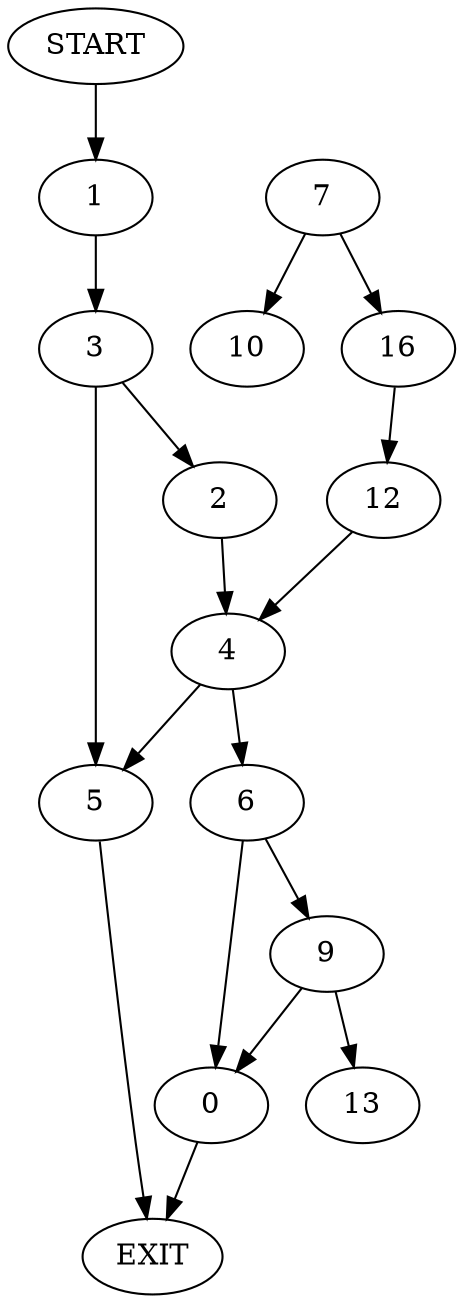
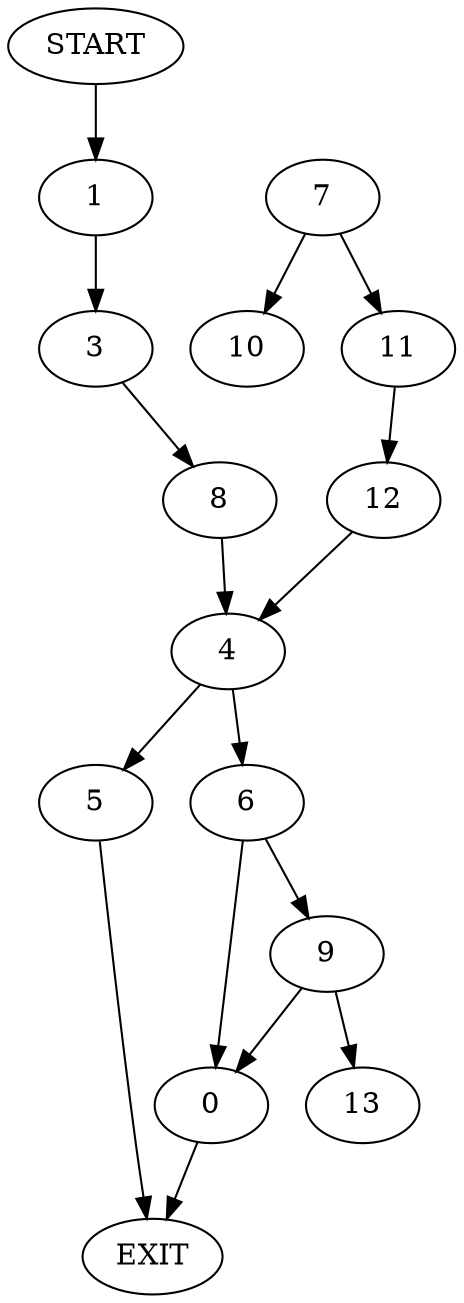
(398, 349) -> (398, 349)
(220, 500) -> (220, 500)
(96, 565) -> none
